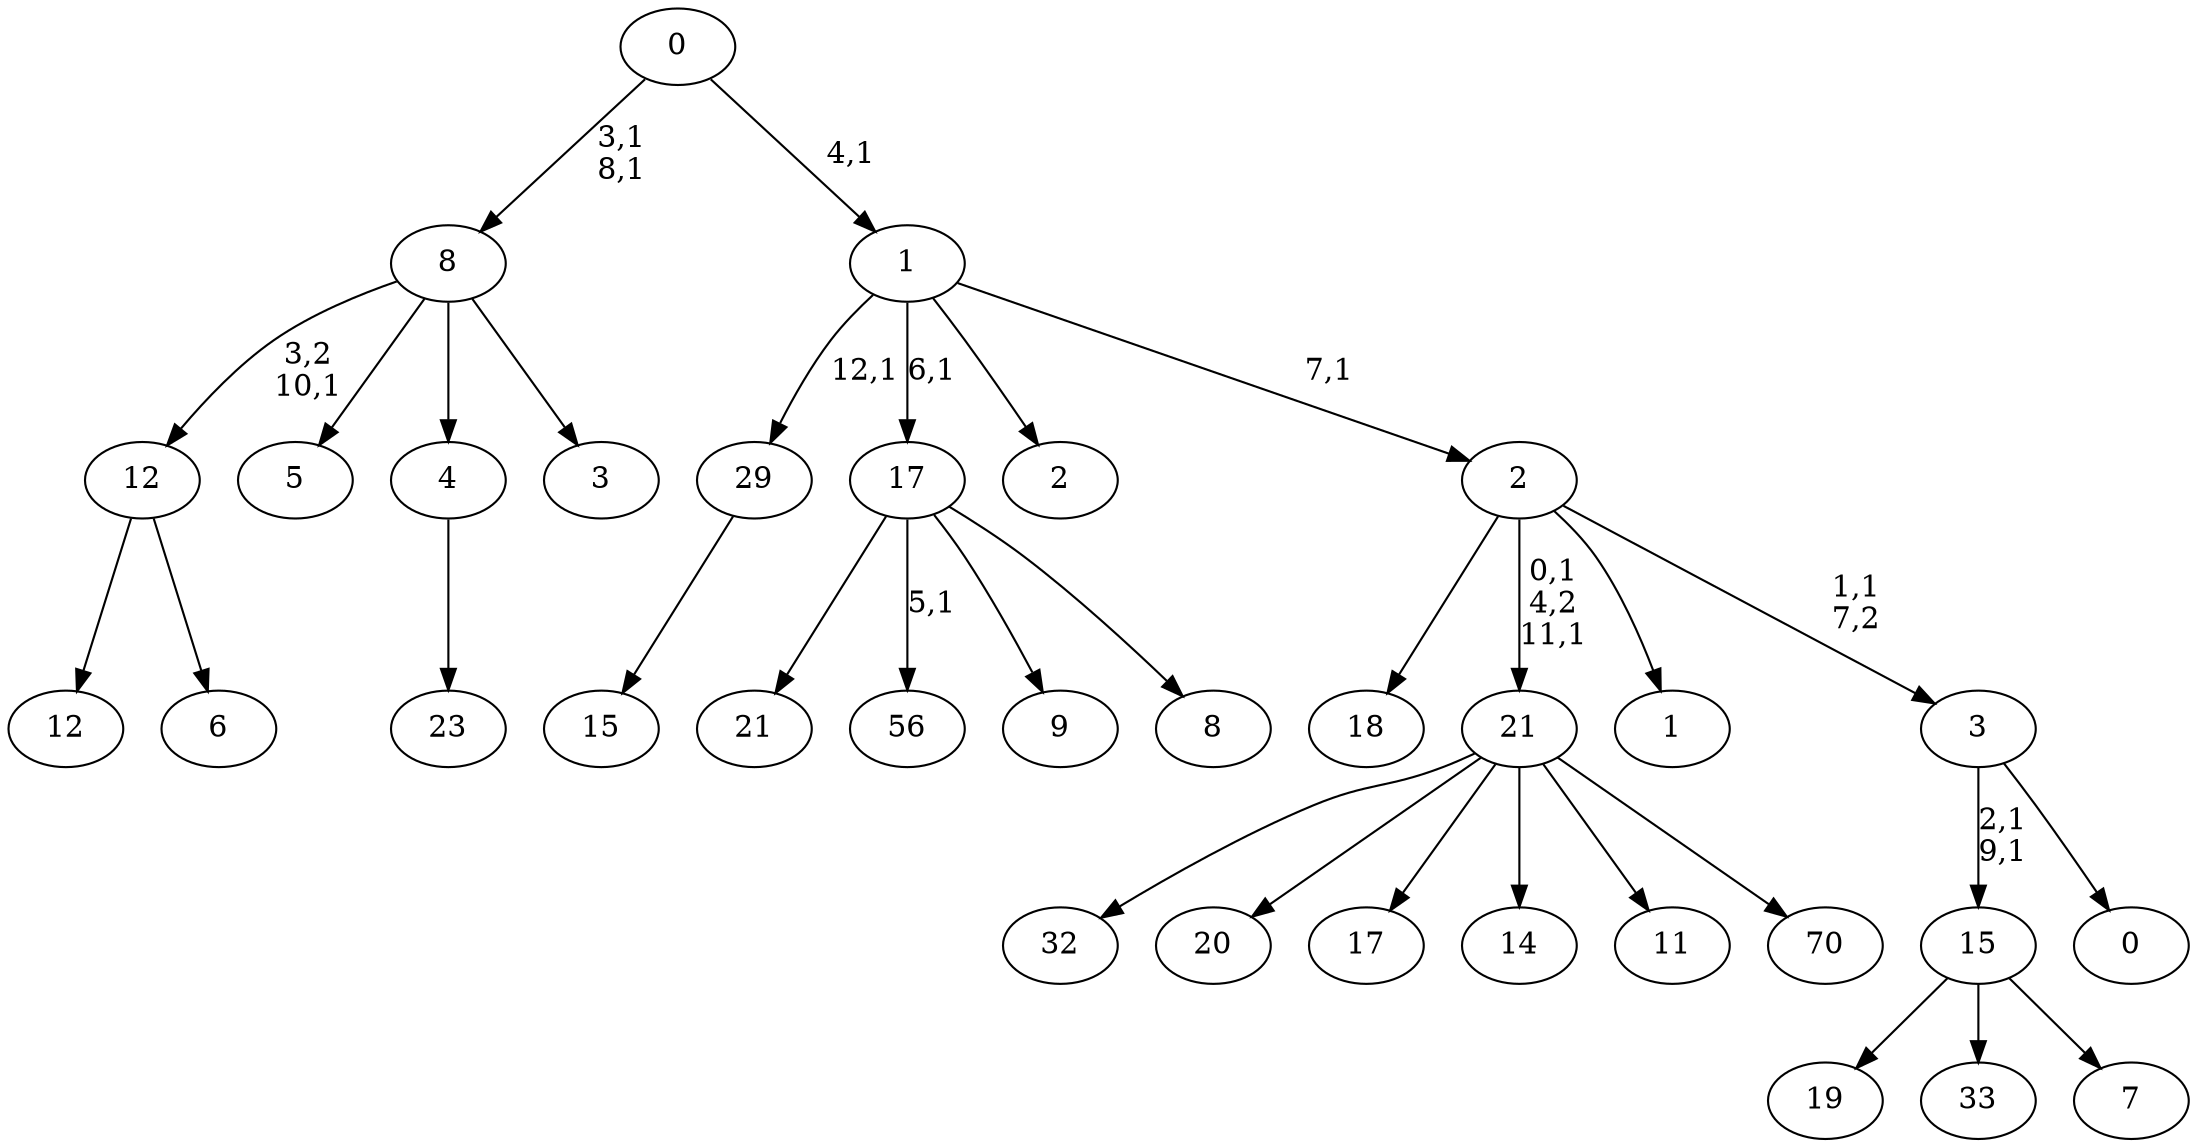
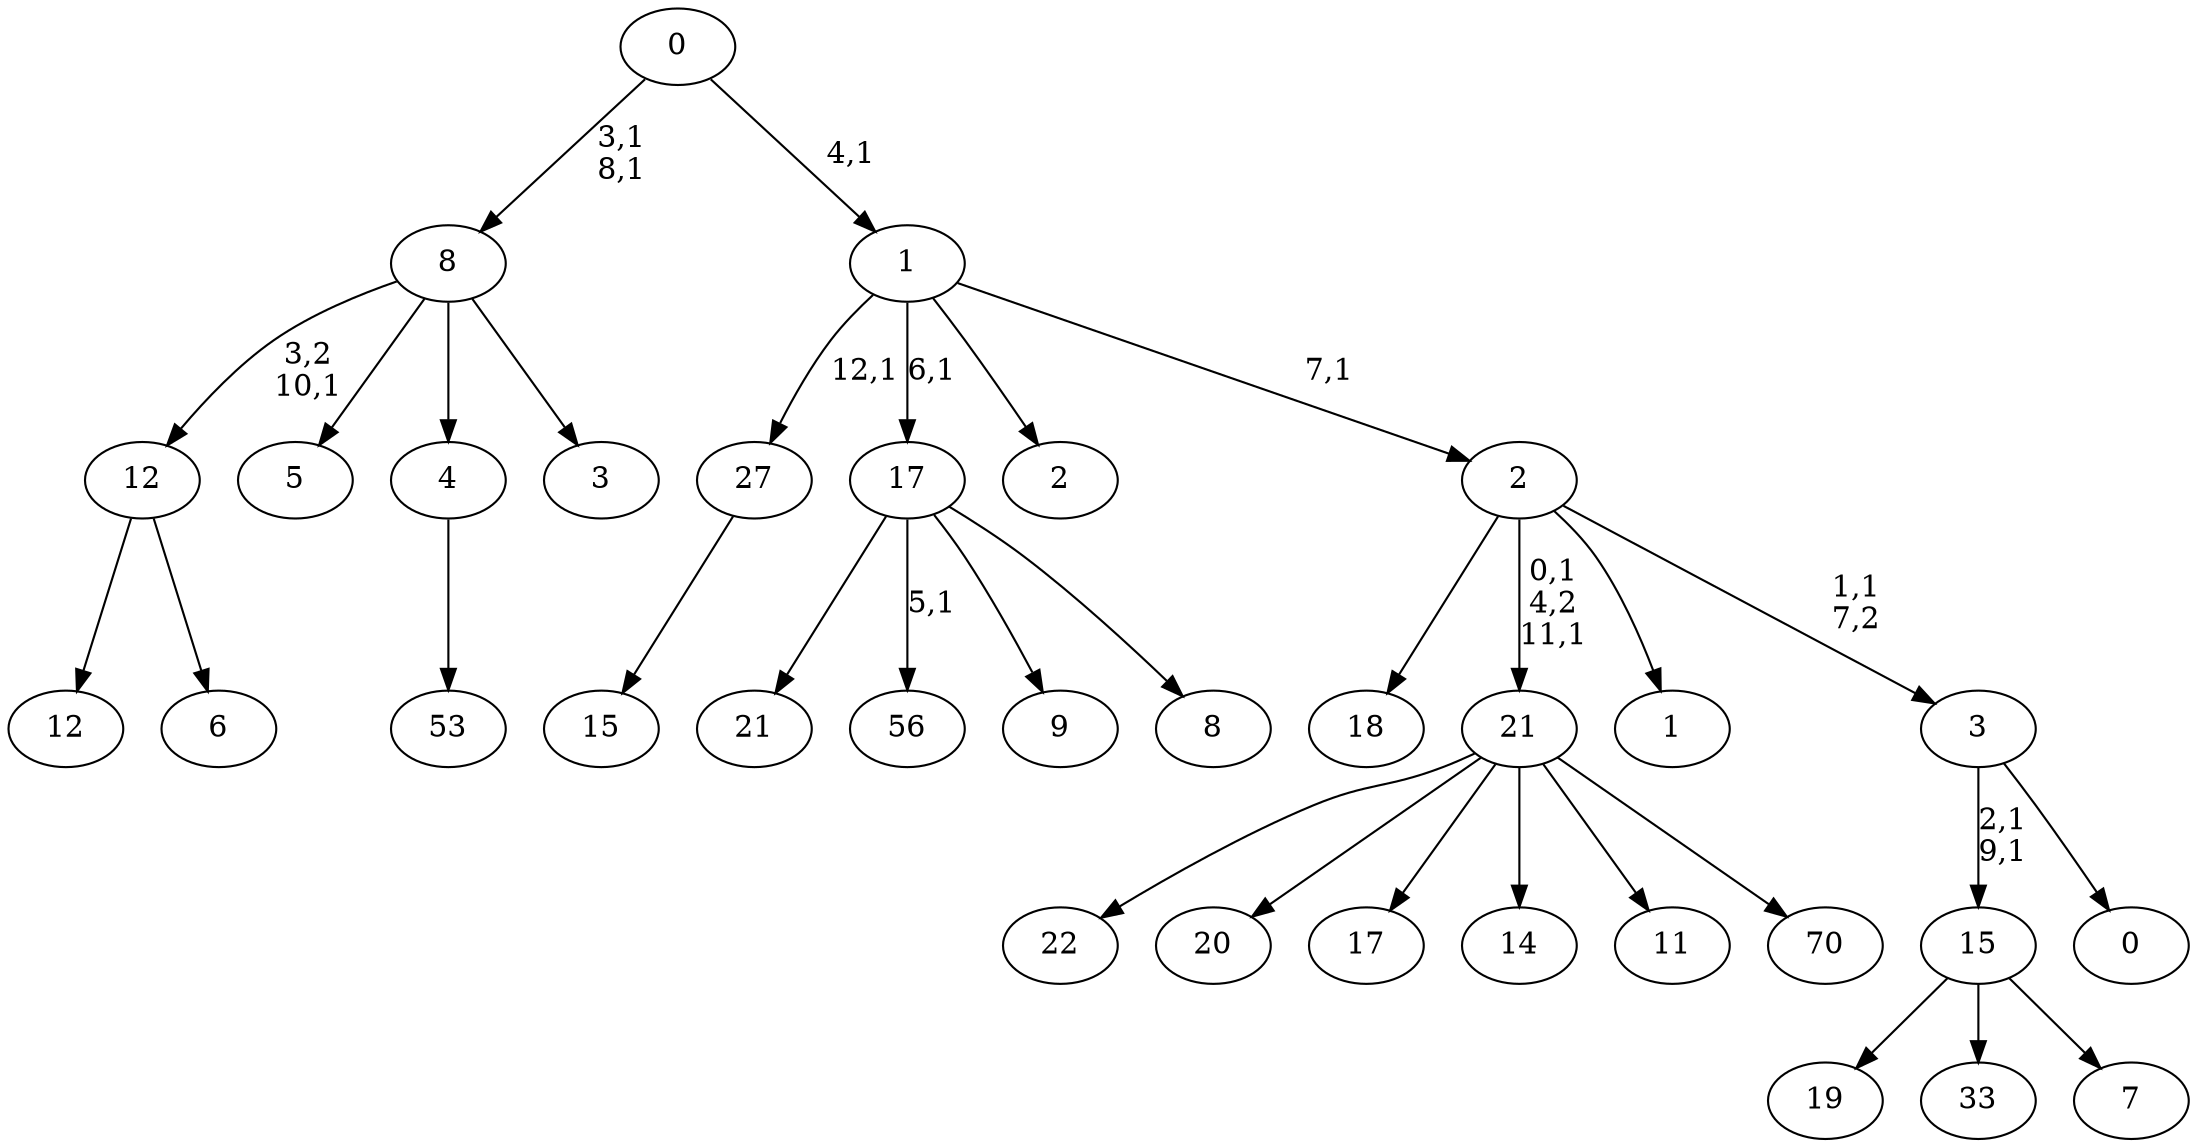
(754, 480) -> (754, 480)
(448, 729) -> (448, 729)
(1060, 946) -> (1060, 946)
